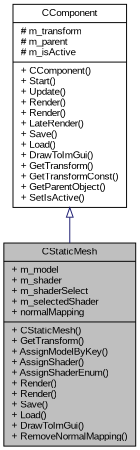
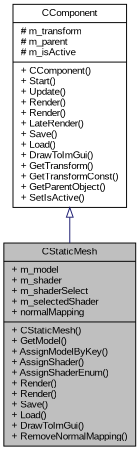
(48, 341) -> (39, 341)
